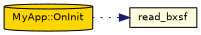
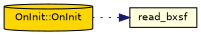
(48, 18) -> (48, 18)
